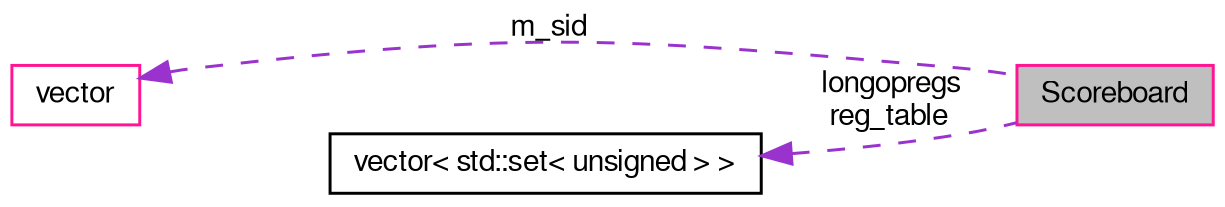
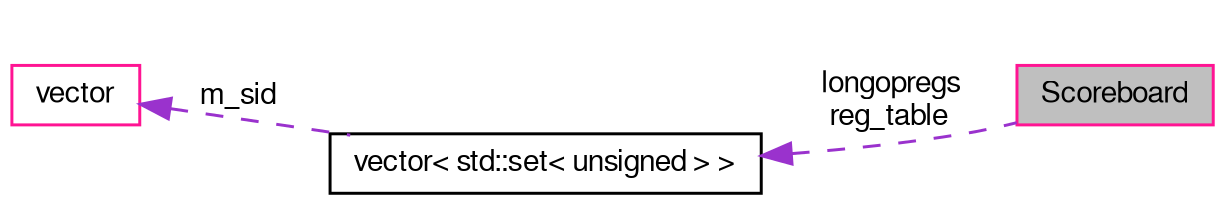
(593, 43) -> (260, 122)
